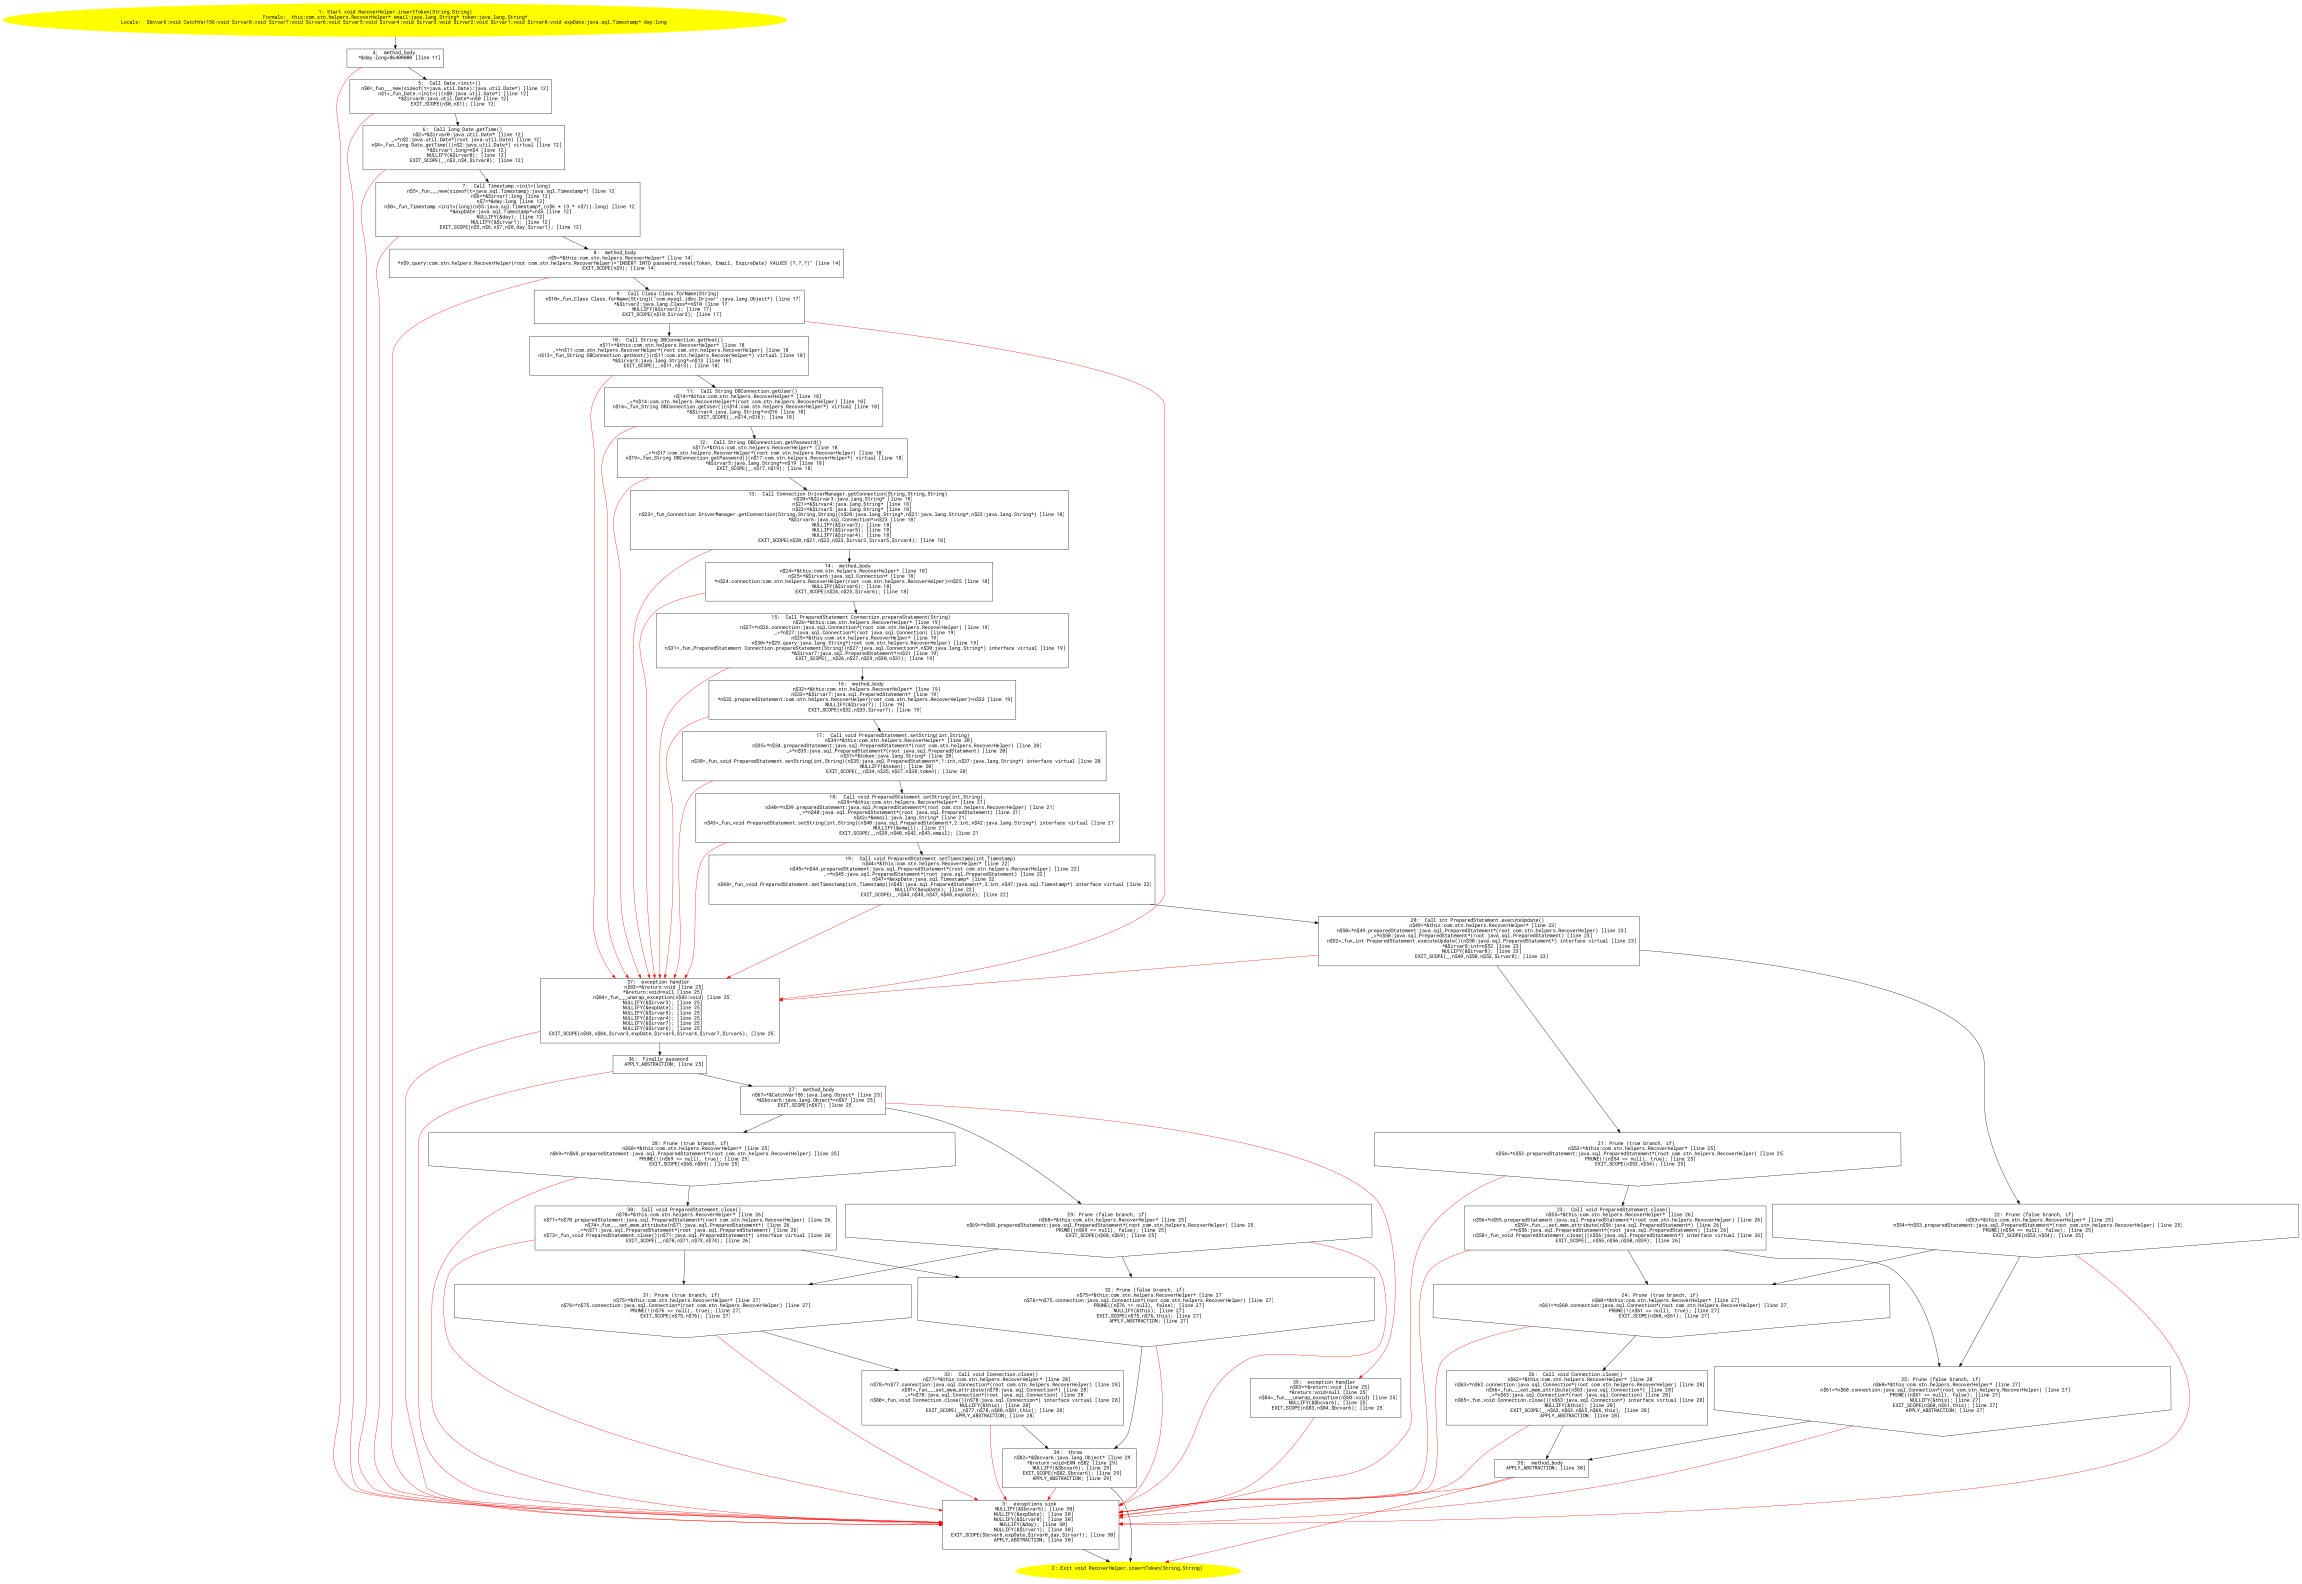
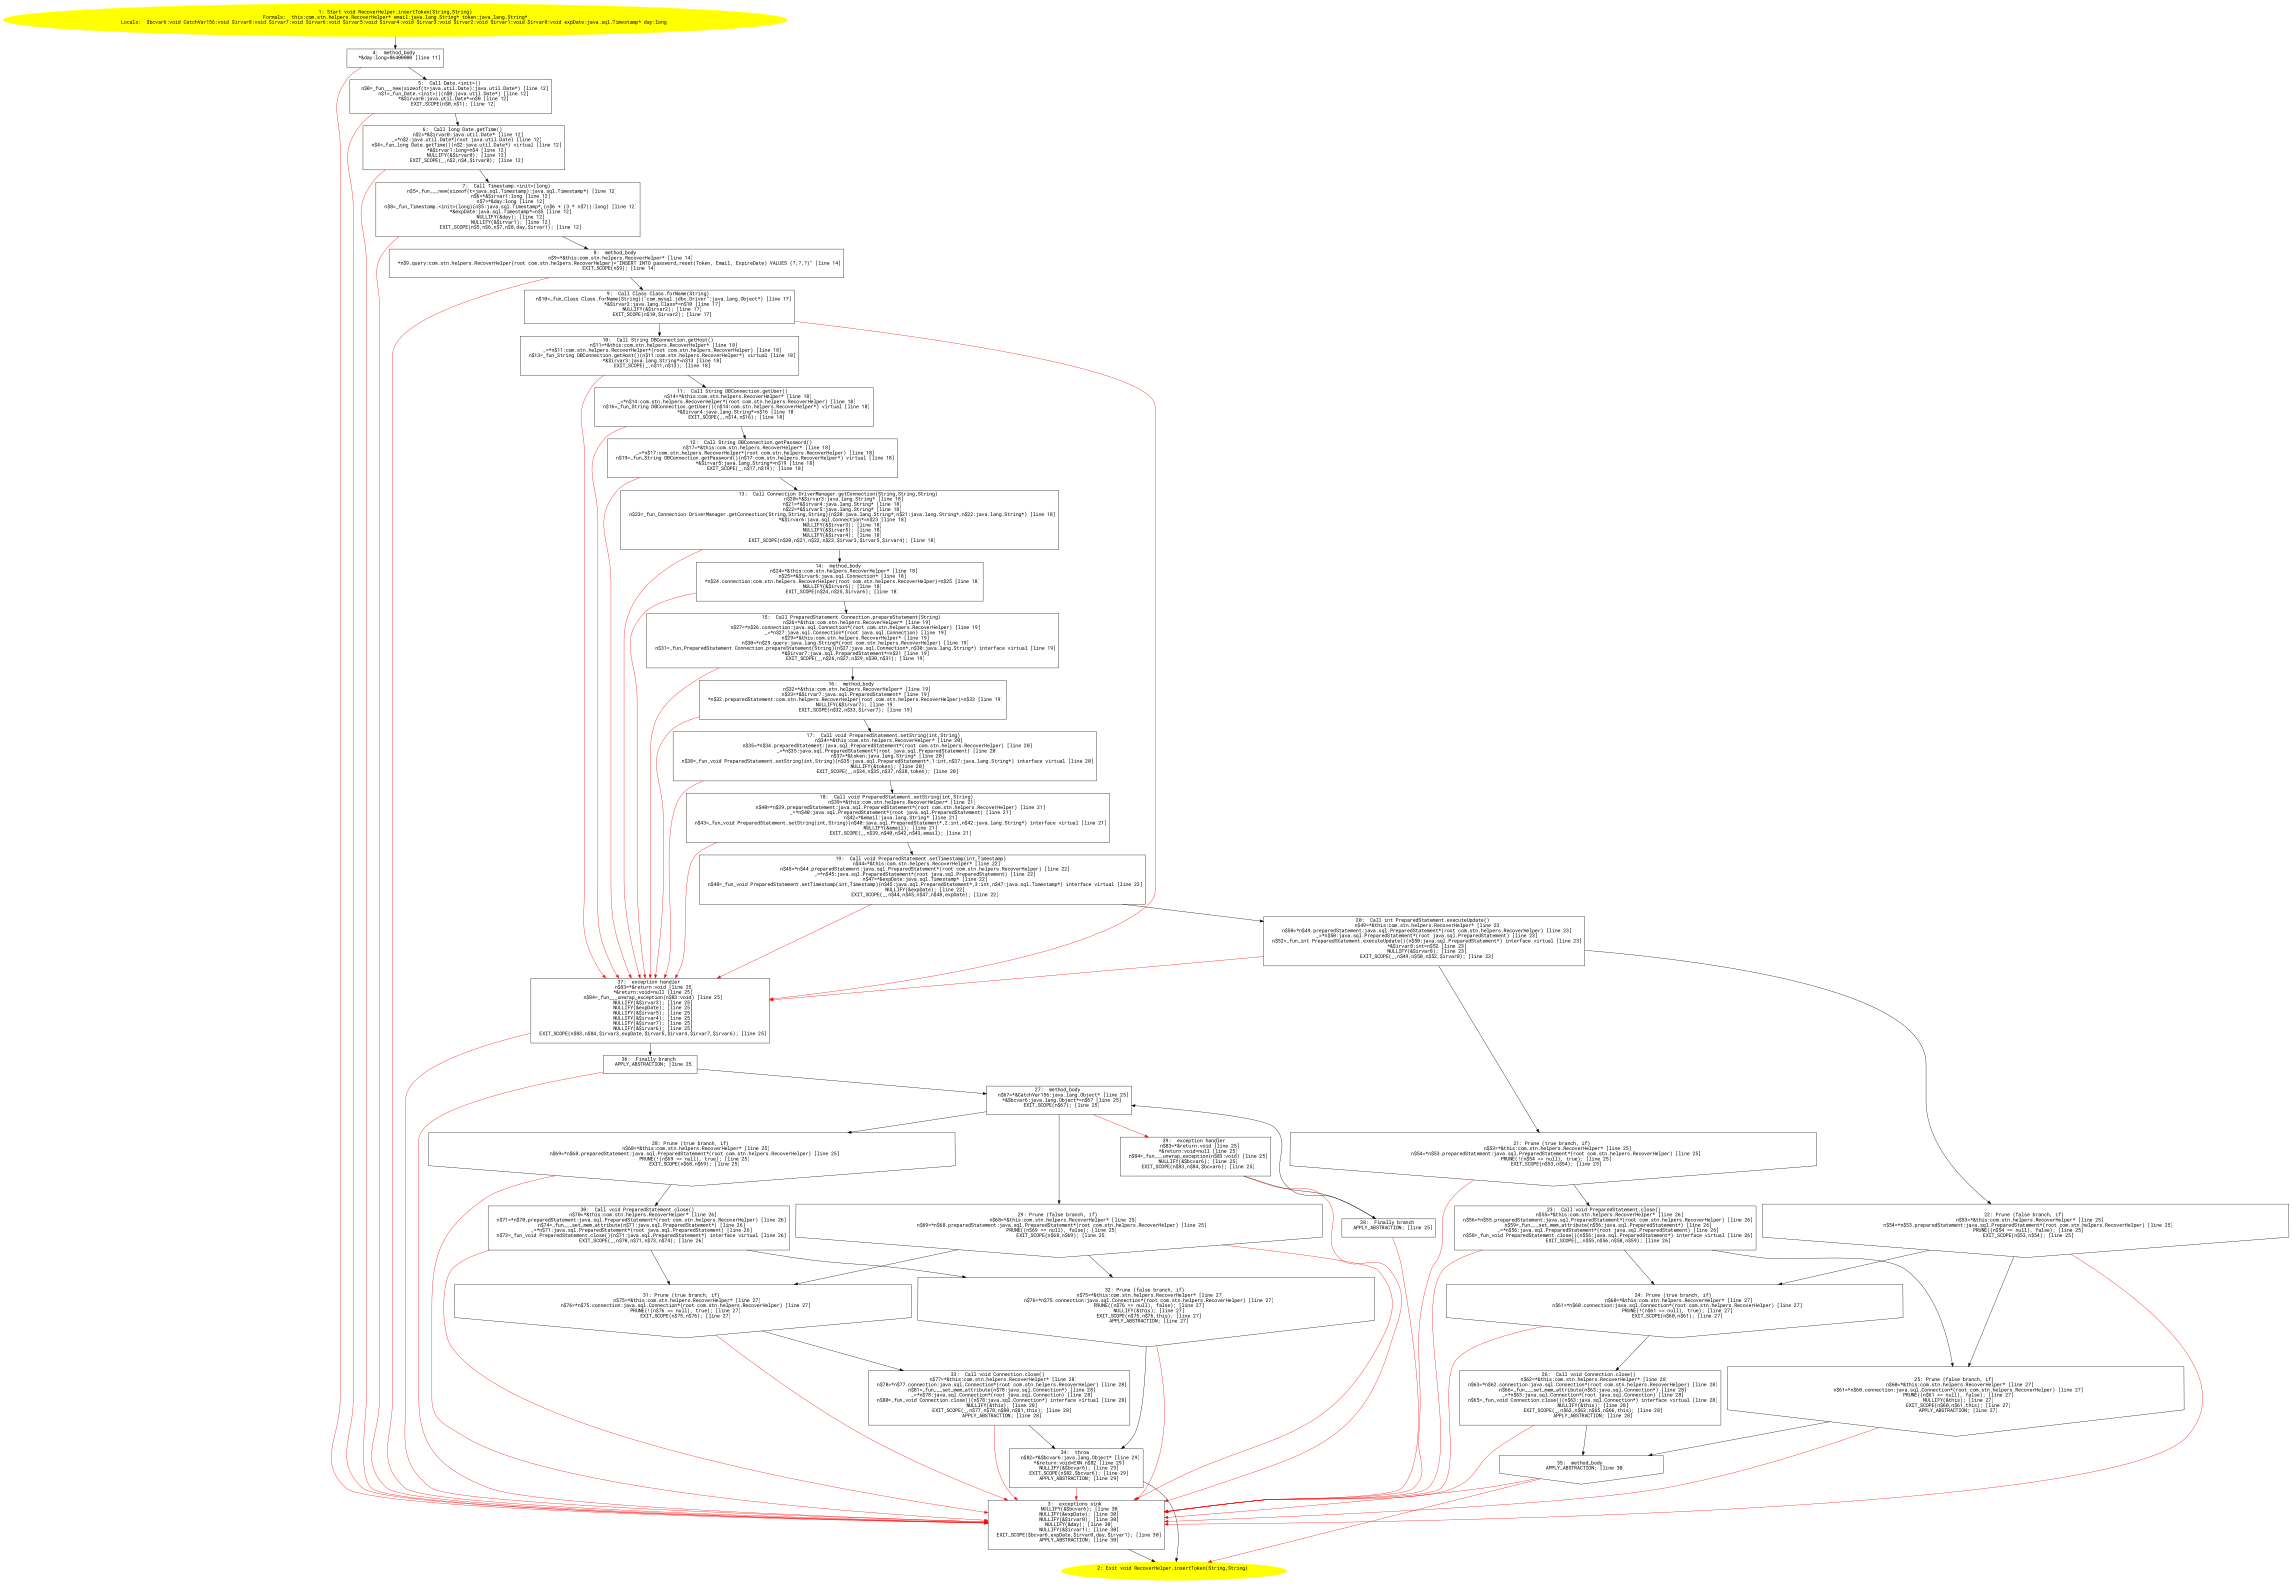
(660, 1065) -> (650, 1065)
none -> (1389, 1228)
(1542, 1468) -> (1581, 1468)
